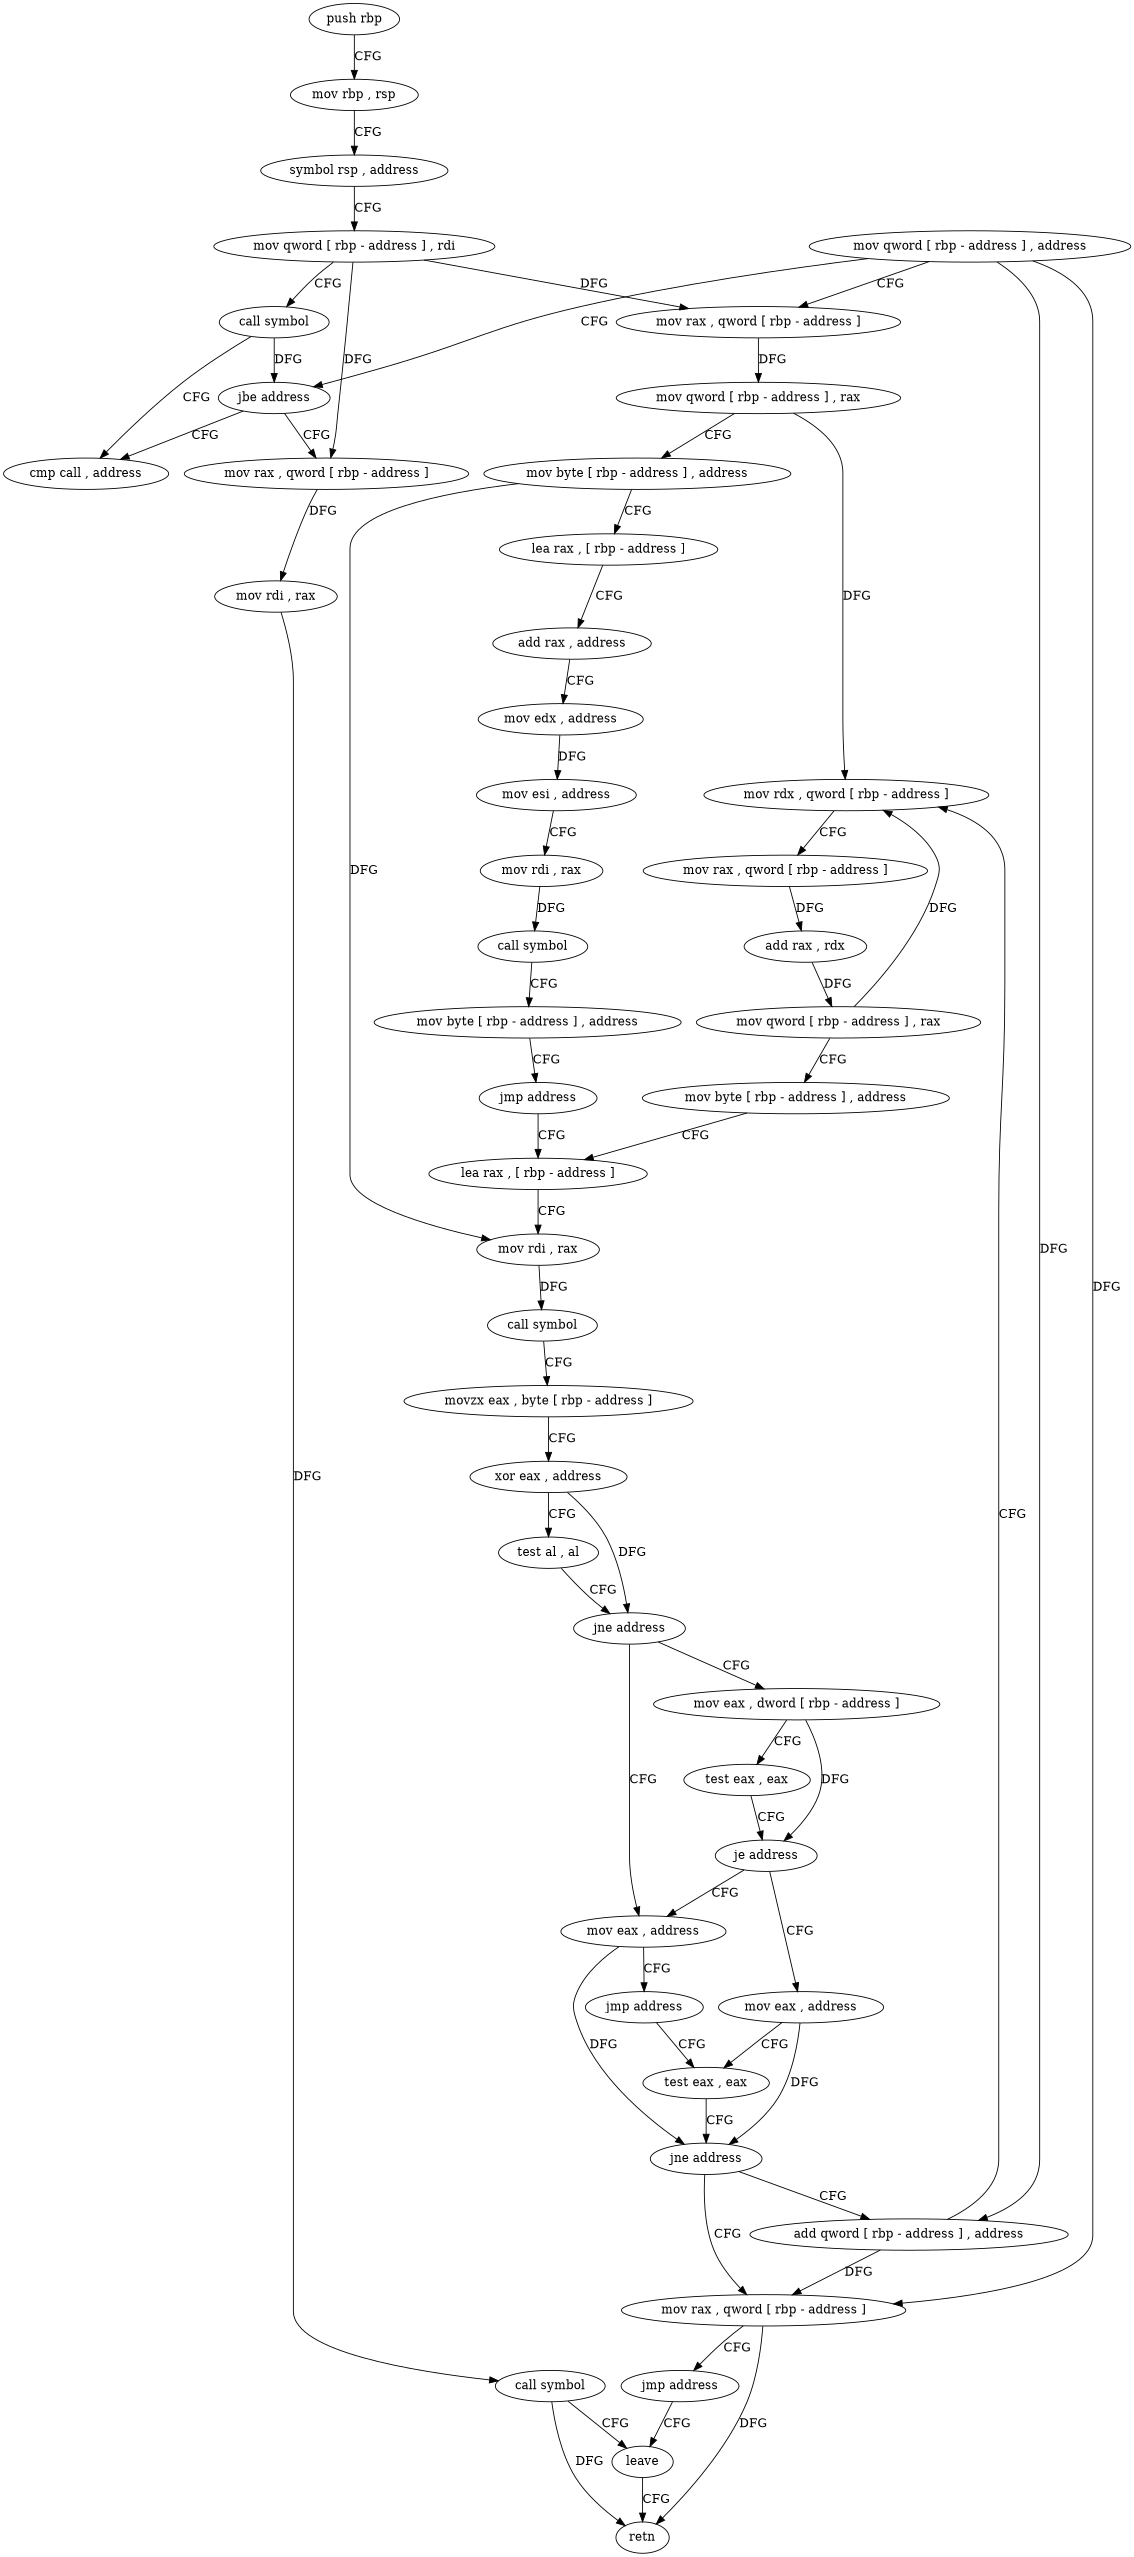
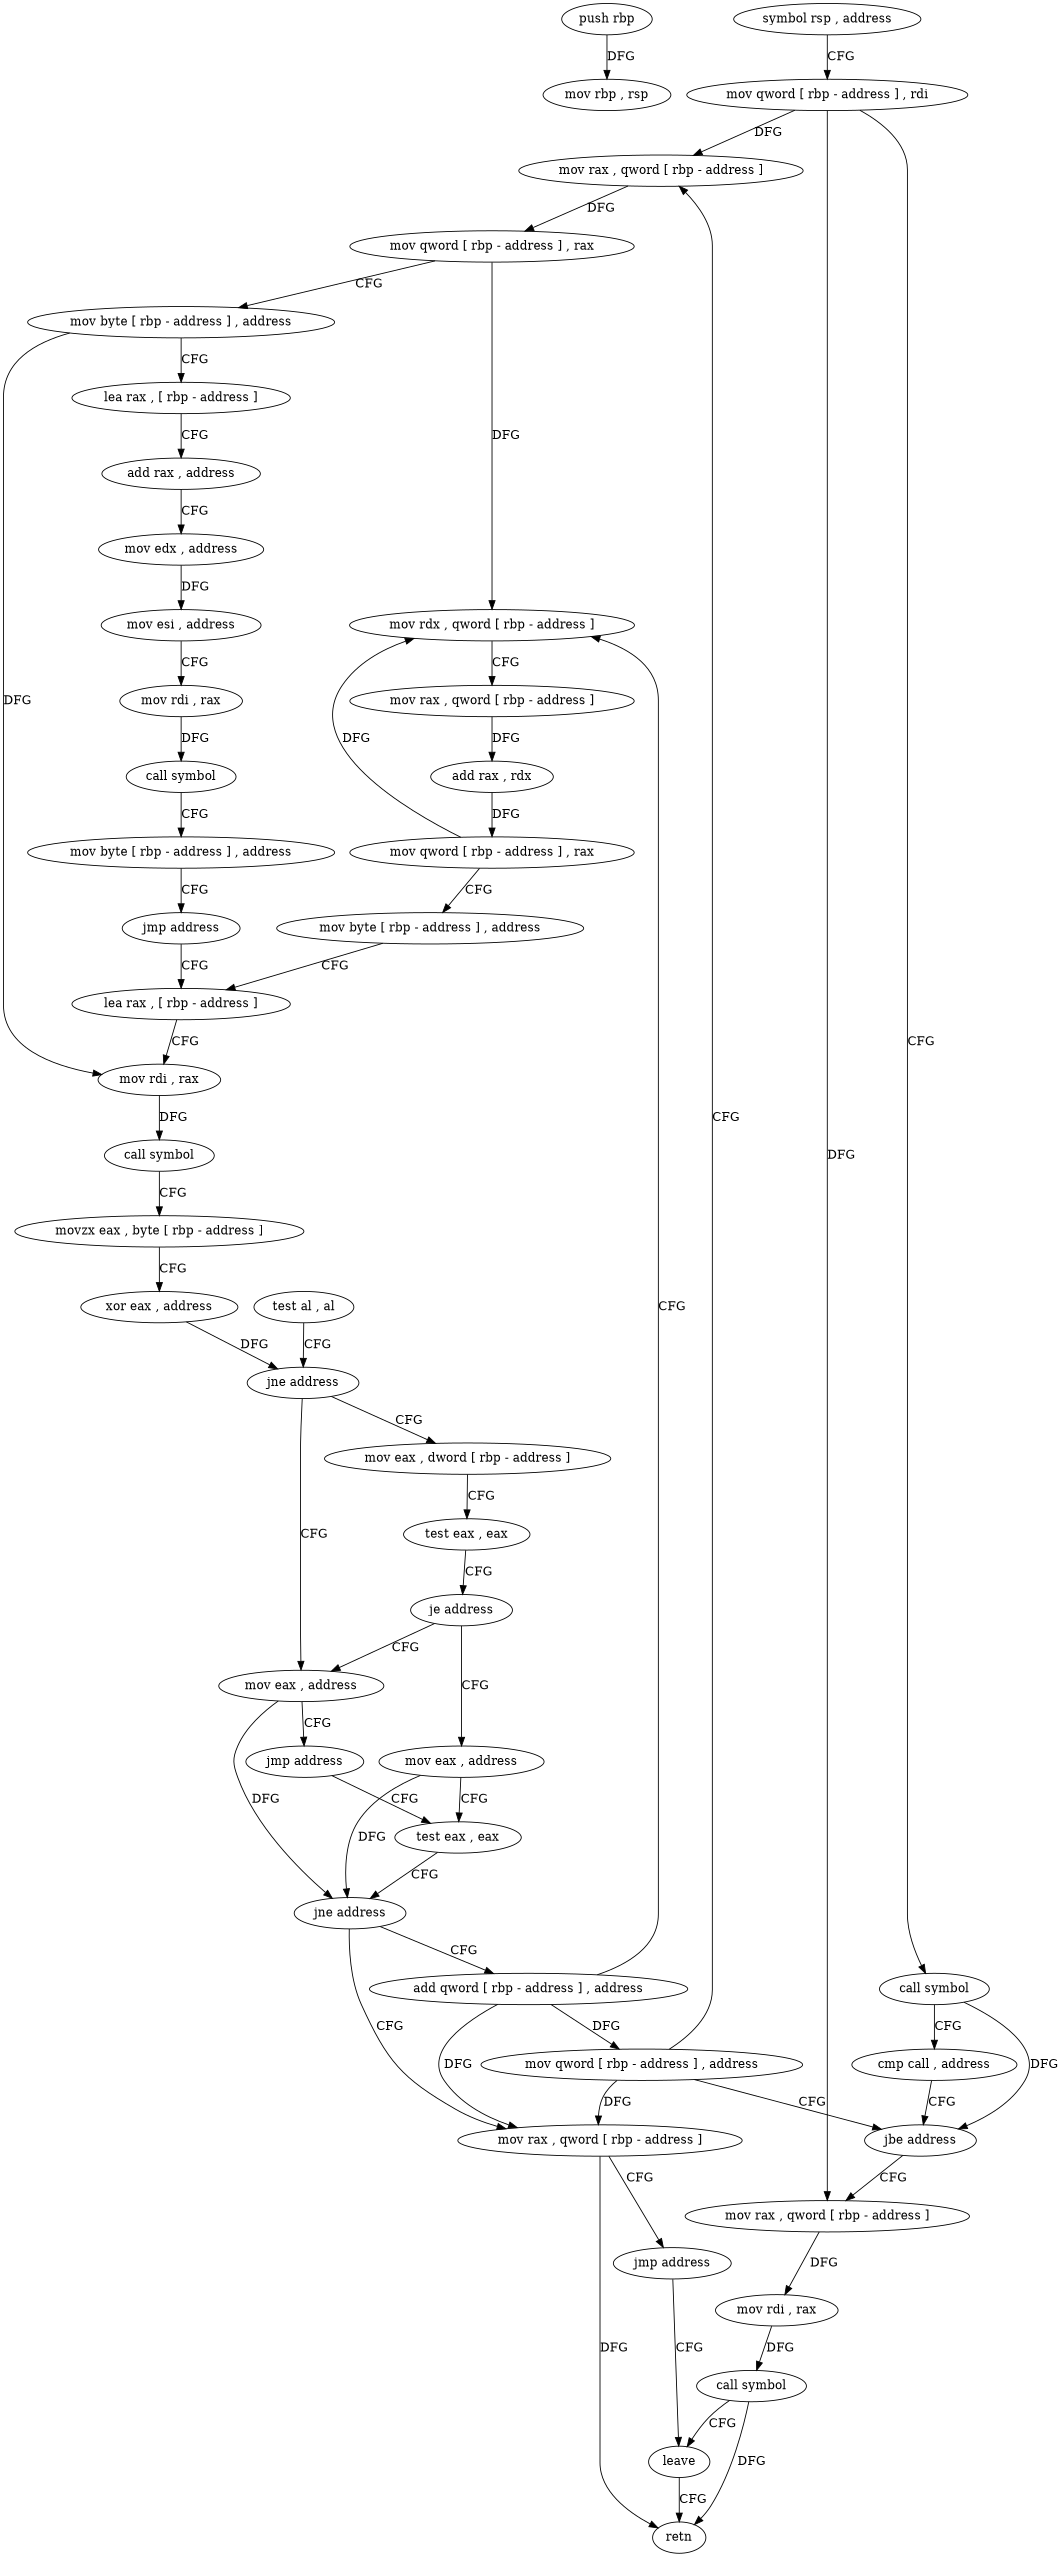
(368, 57) -> (621, 57)
(354, 128) -> none
(186, 434) -> (928, 2098)
(1040, 1244) -> (581, 2024)
(549, 1510) -> none
(822, 1781) -> none
